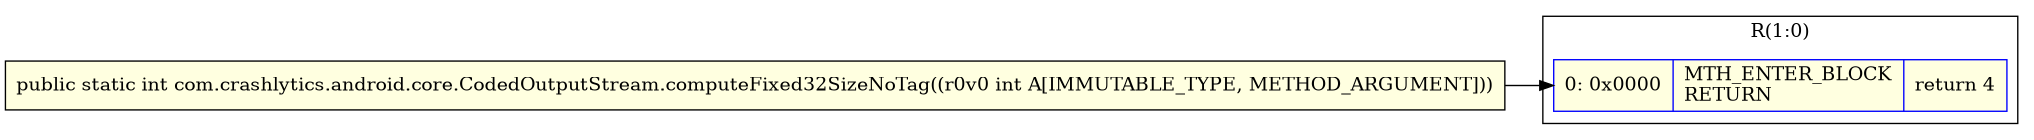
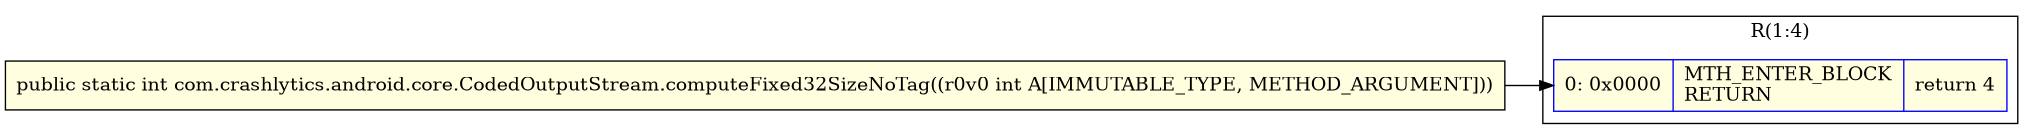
(1780, 32) -> (1780, 32)
